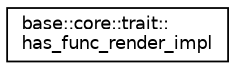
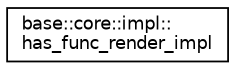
(118, 35) -> (118, 35)
